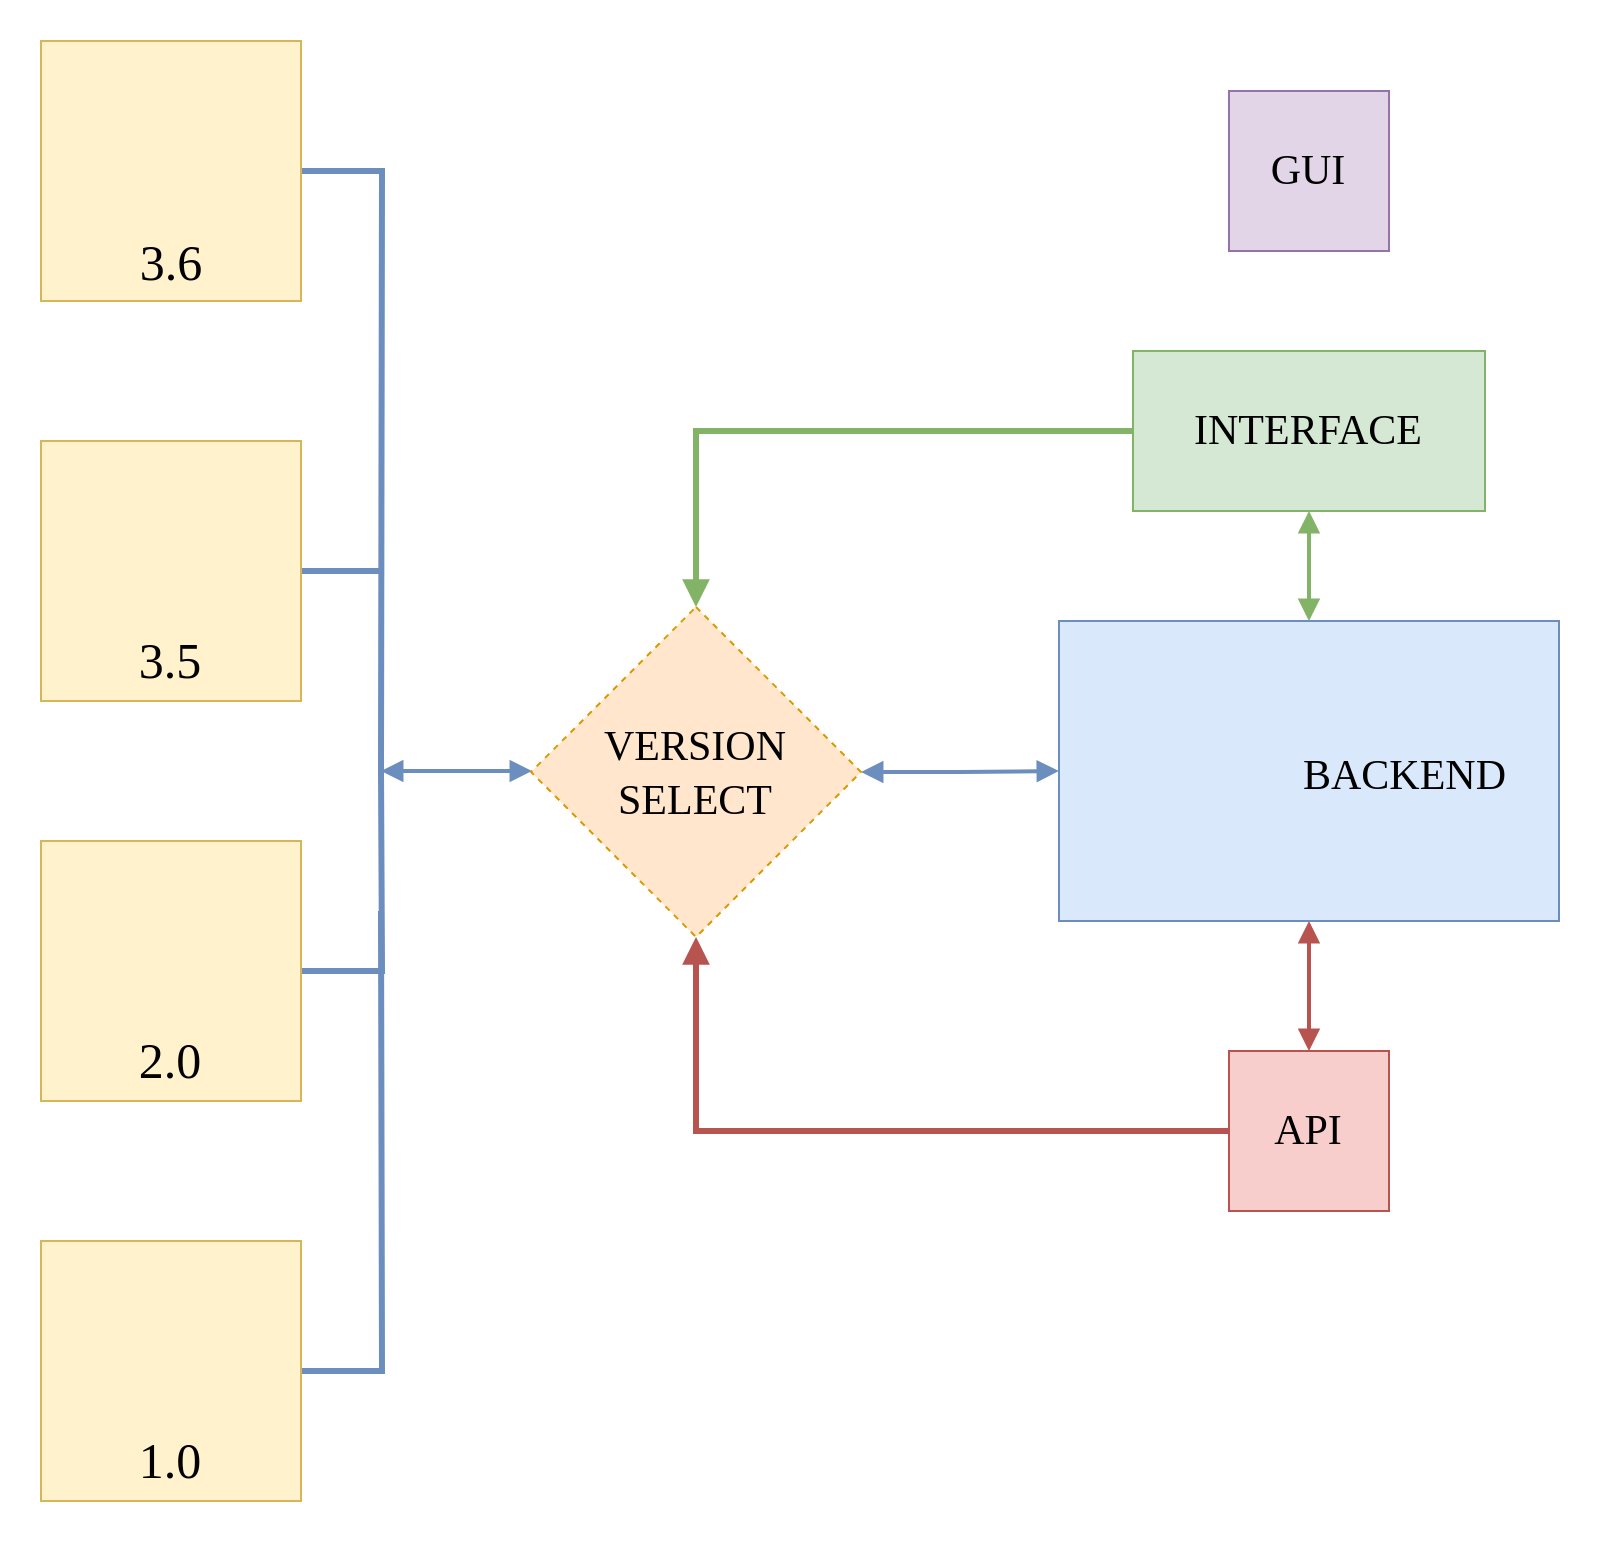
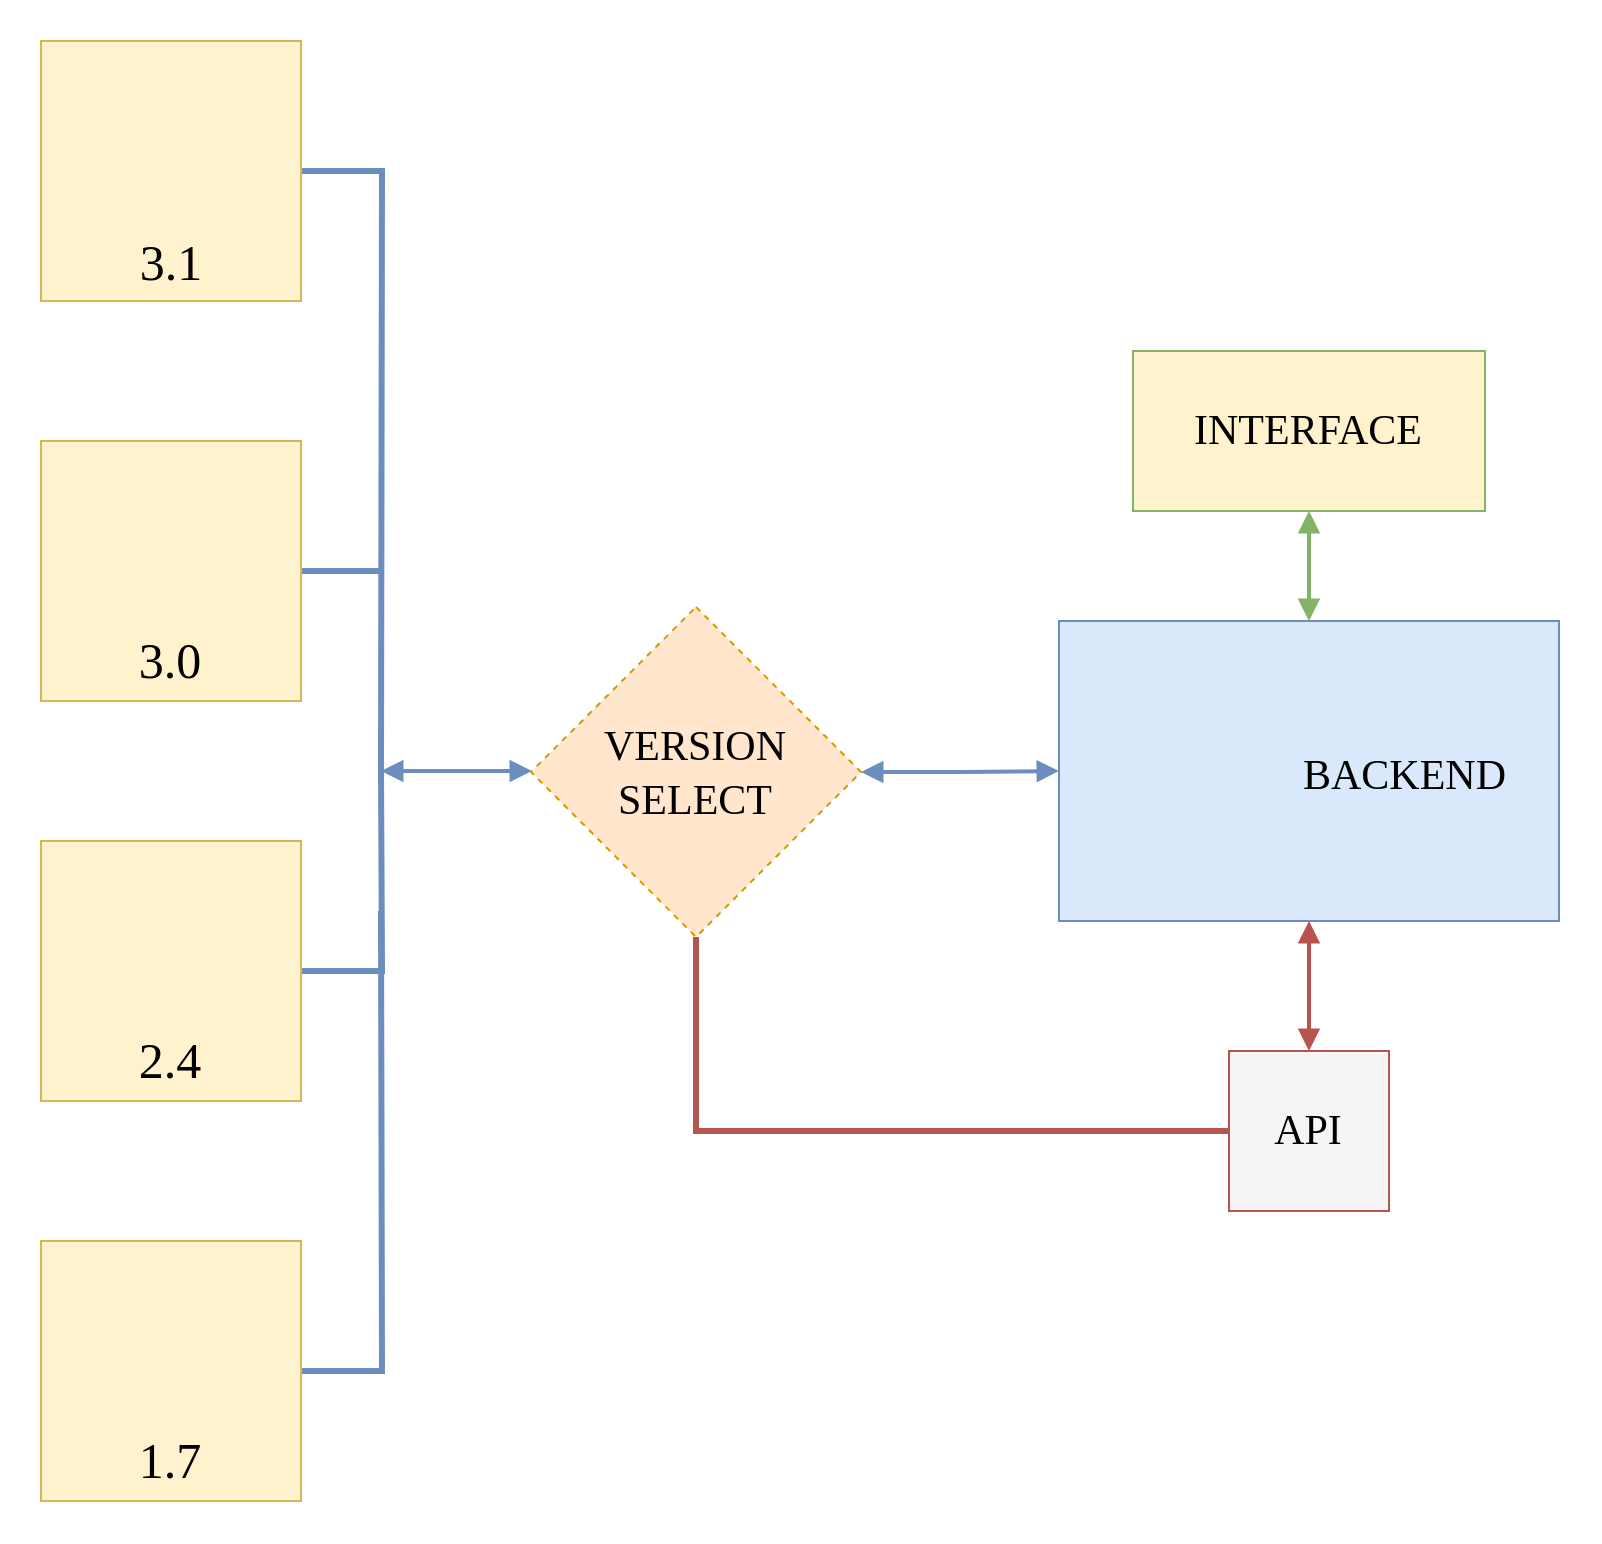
(1309, 171) -> none
(171, 263) -> (171, 263)
(839, 431) -> none
(1309, 431) -> (1309, 431)
(170, 661) -> (170, 661)
(170, 1061) -> (170, 1061)
(1229, 1131) -> (696, 940)
(1309, 1131) -> (1309, 1131)
(170, 1461) -> (170, 1461)
